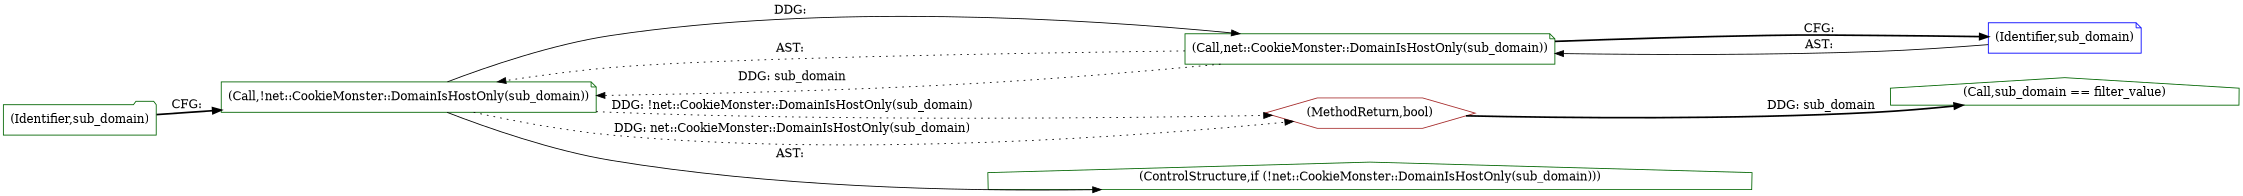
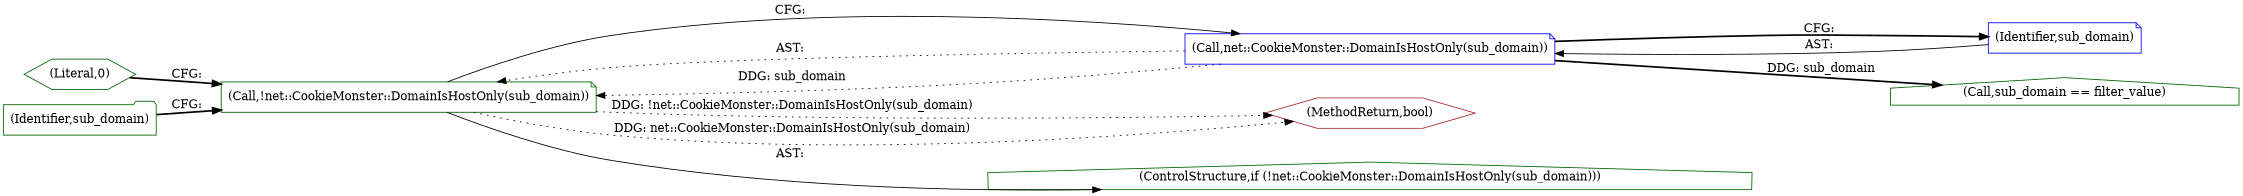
(792, 11) -> (792, 11)
(1370, 49) -> (1370, 49)
none -> (80, 74)
(1710, 117) -> (1744, 73)
